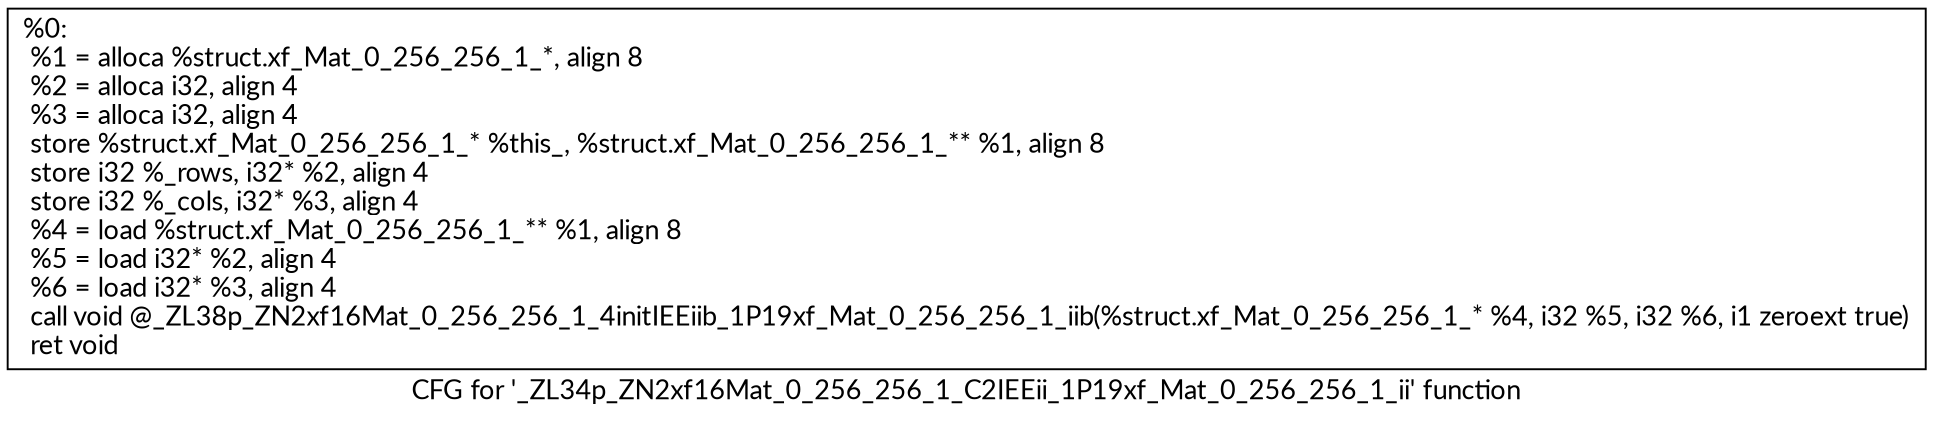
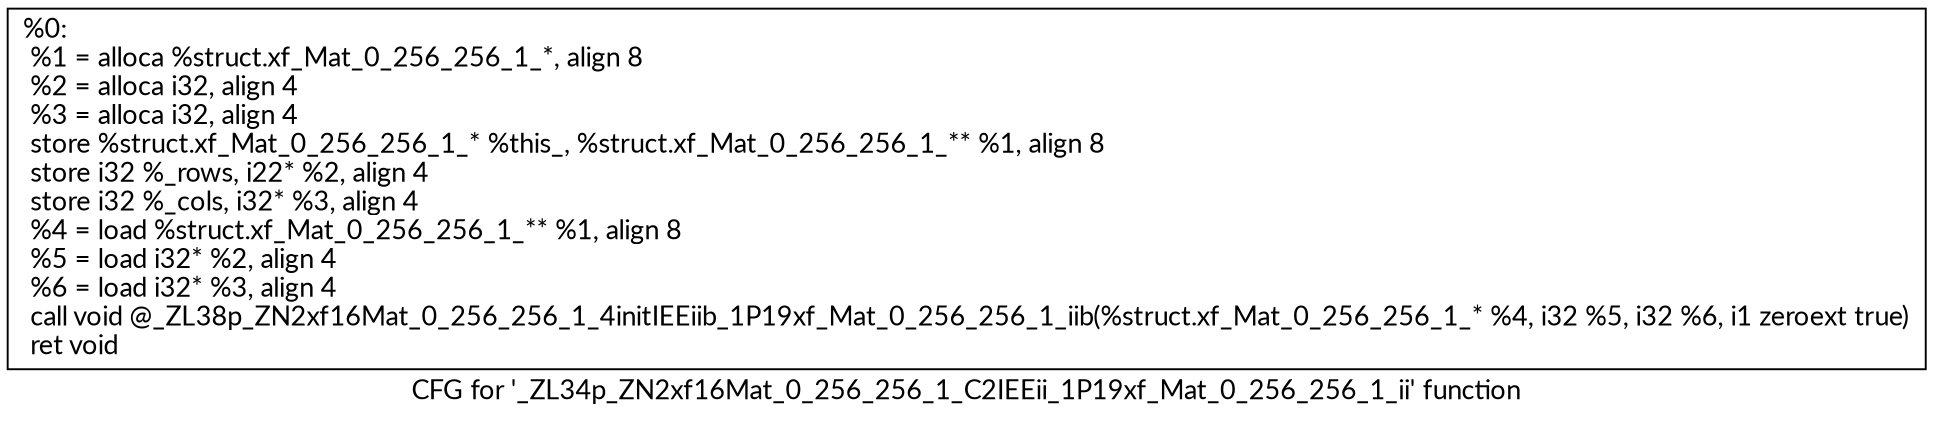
(226, 174) -> (226, 174)
